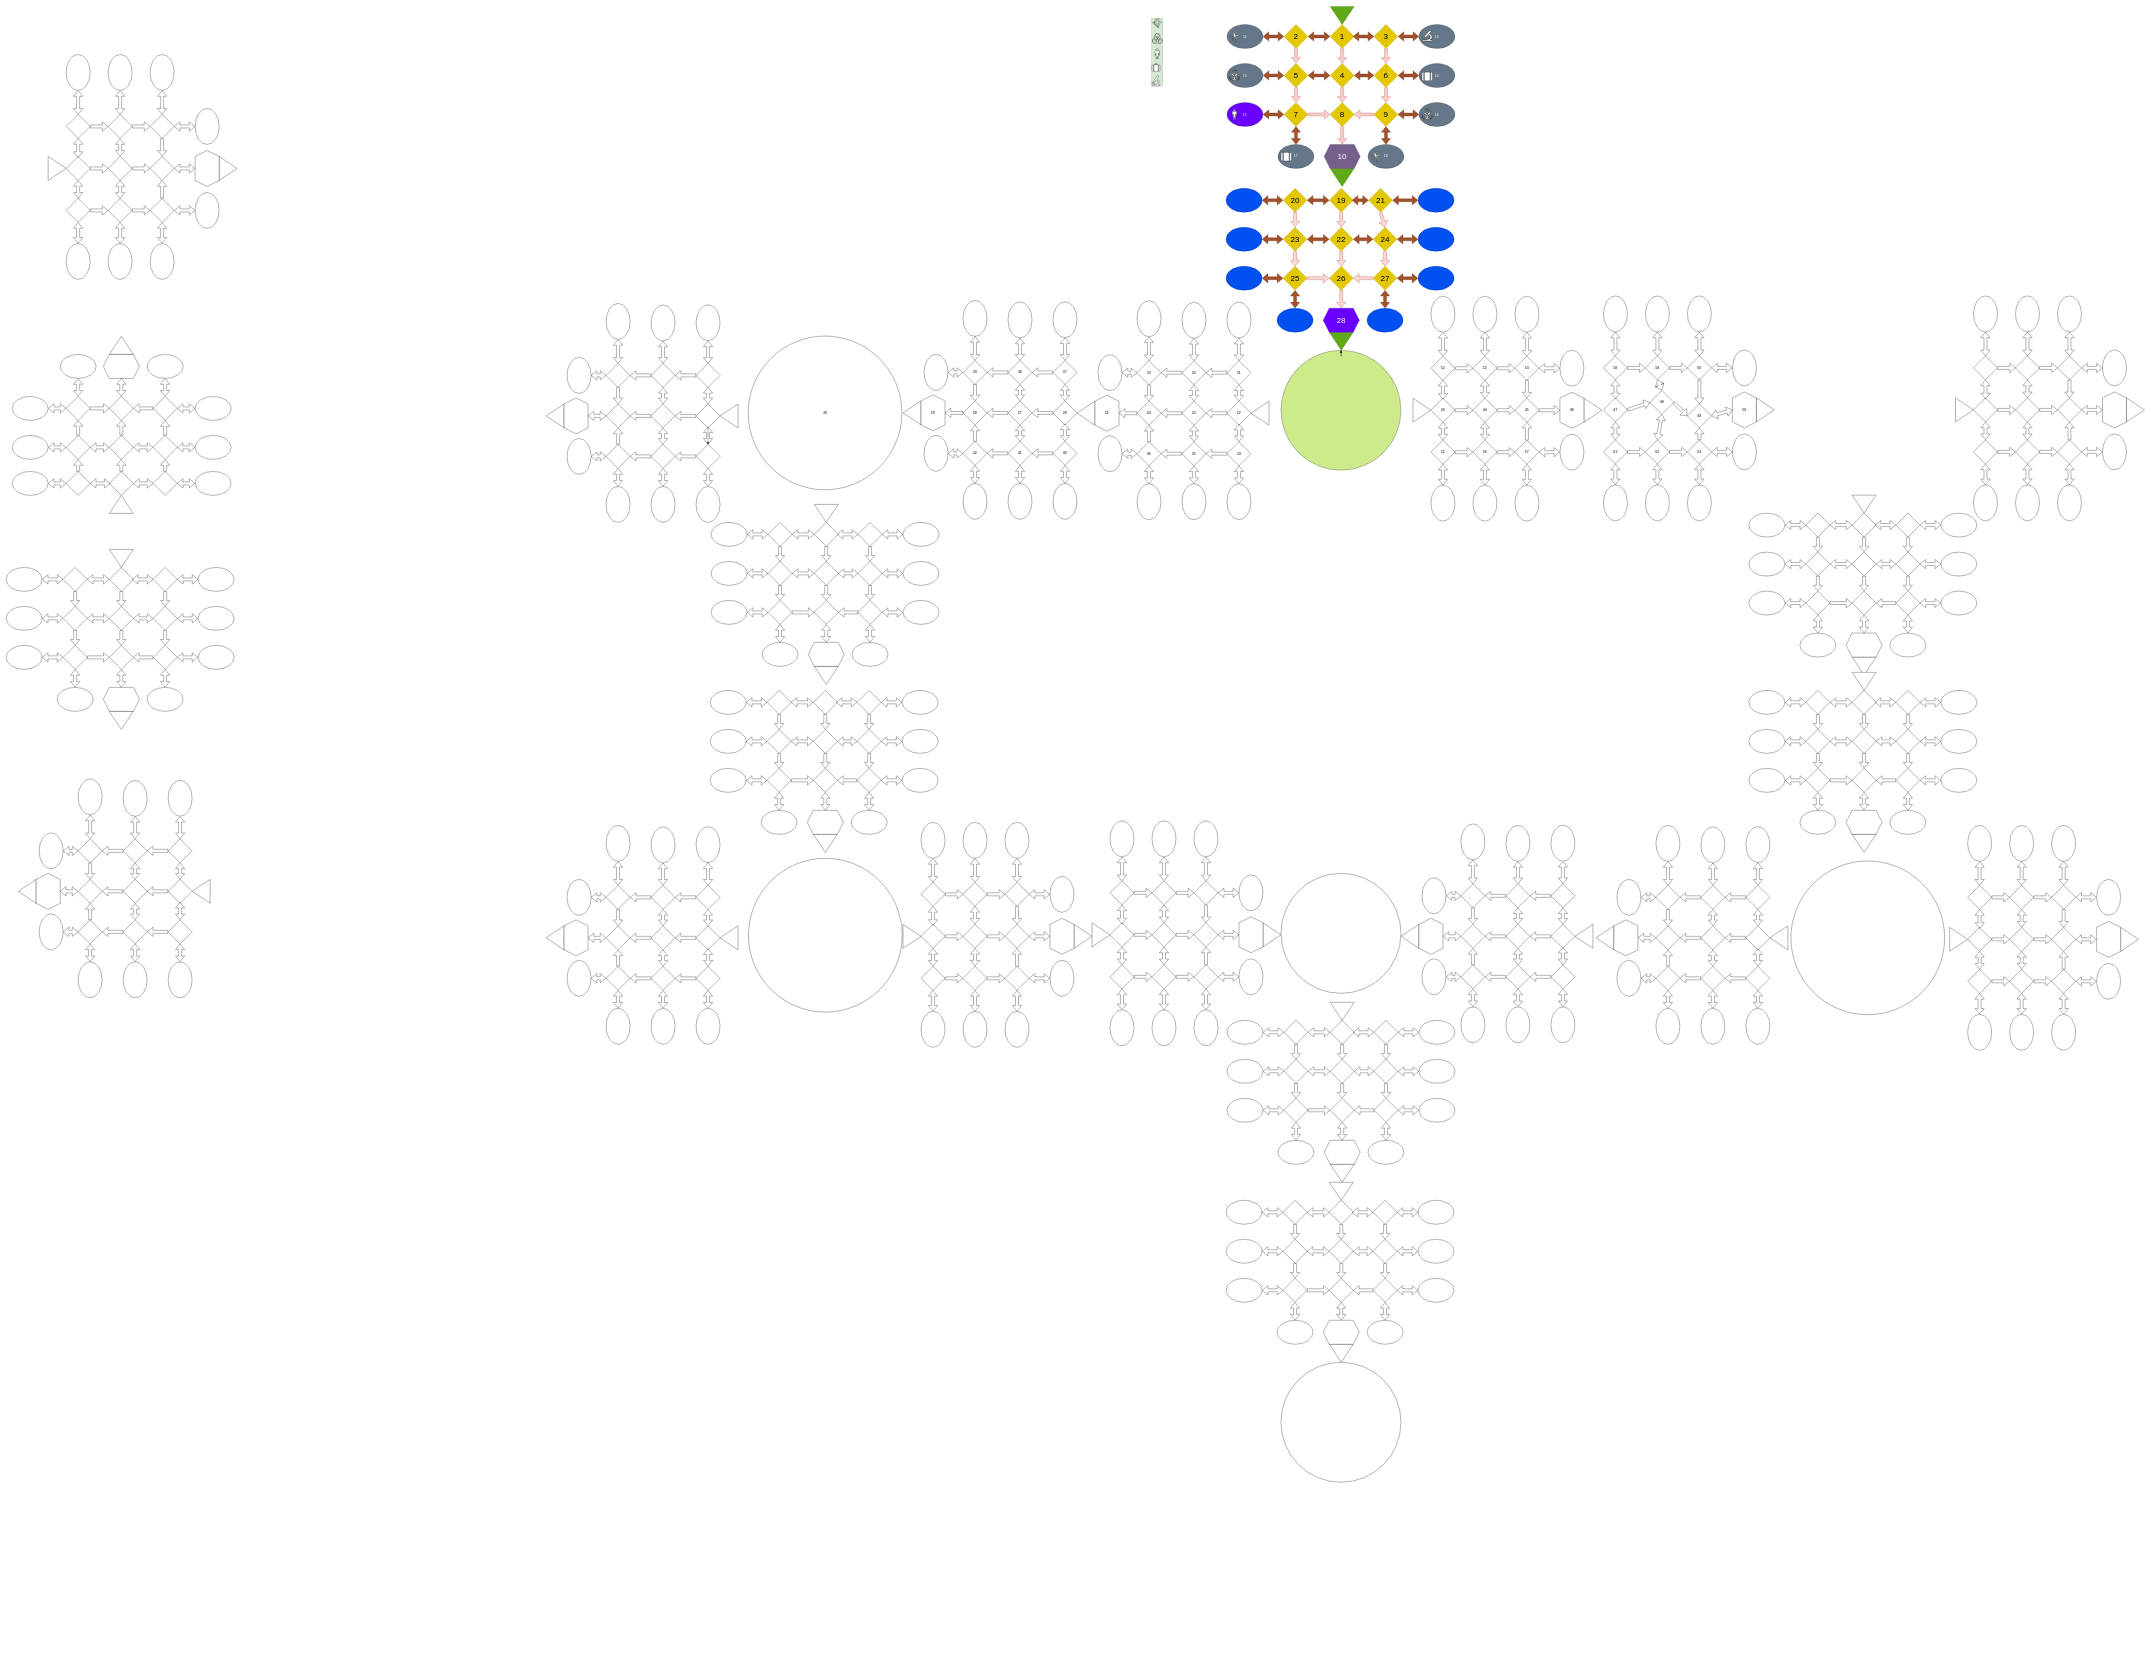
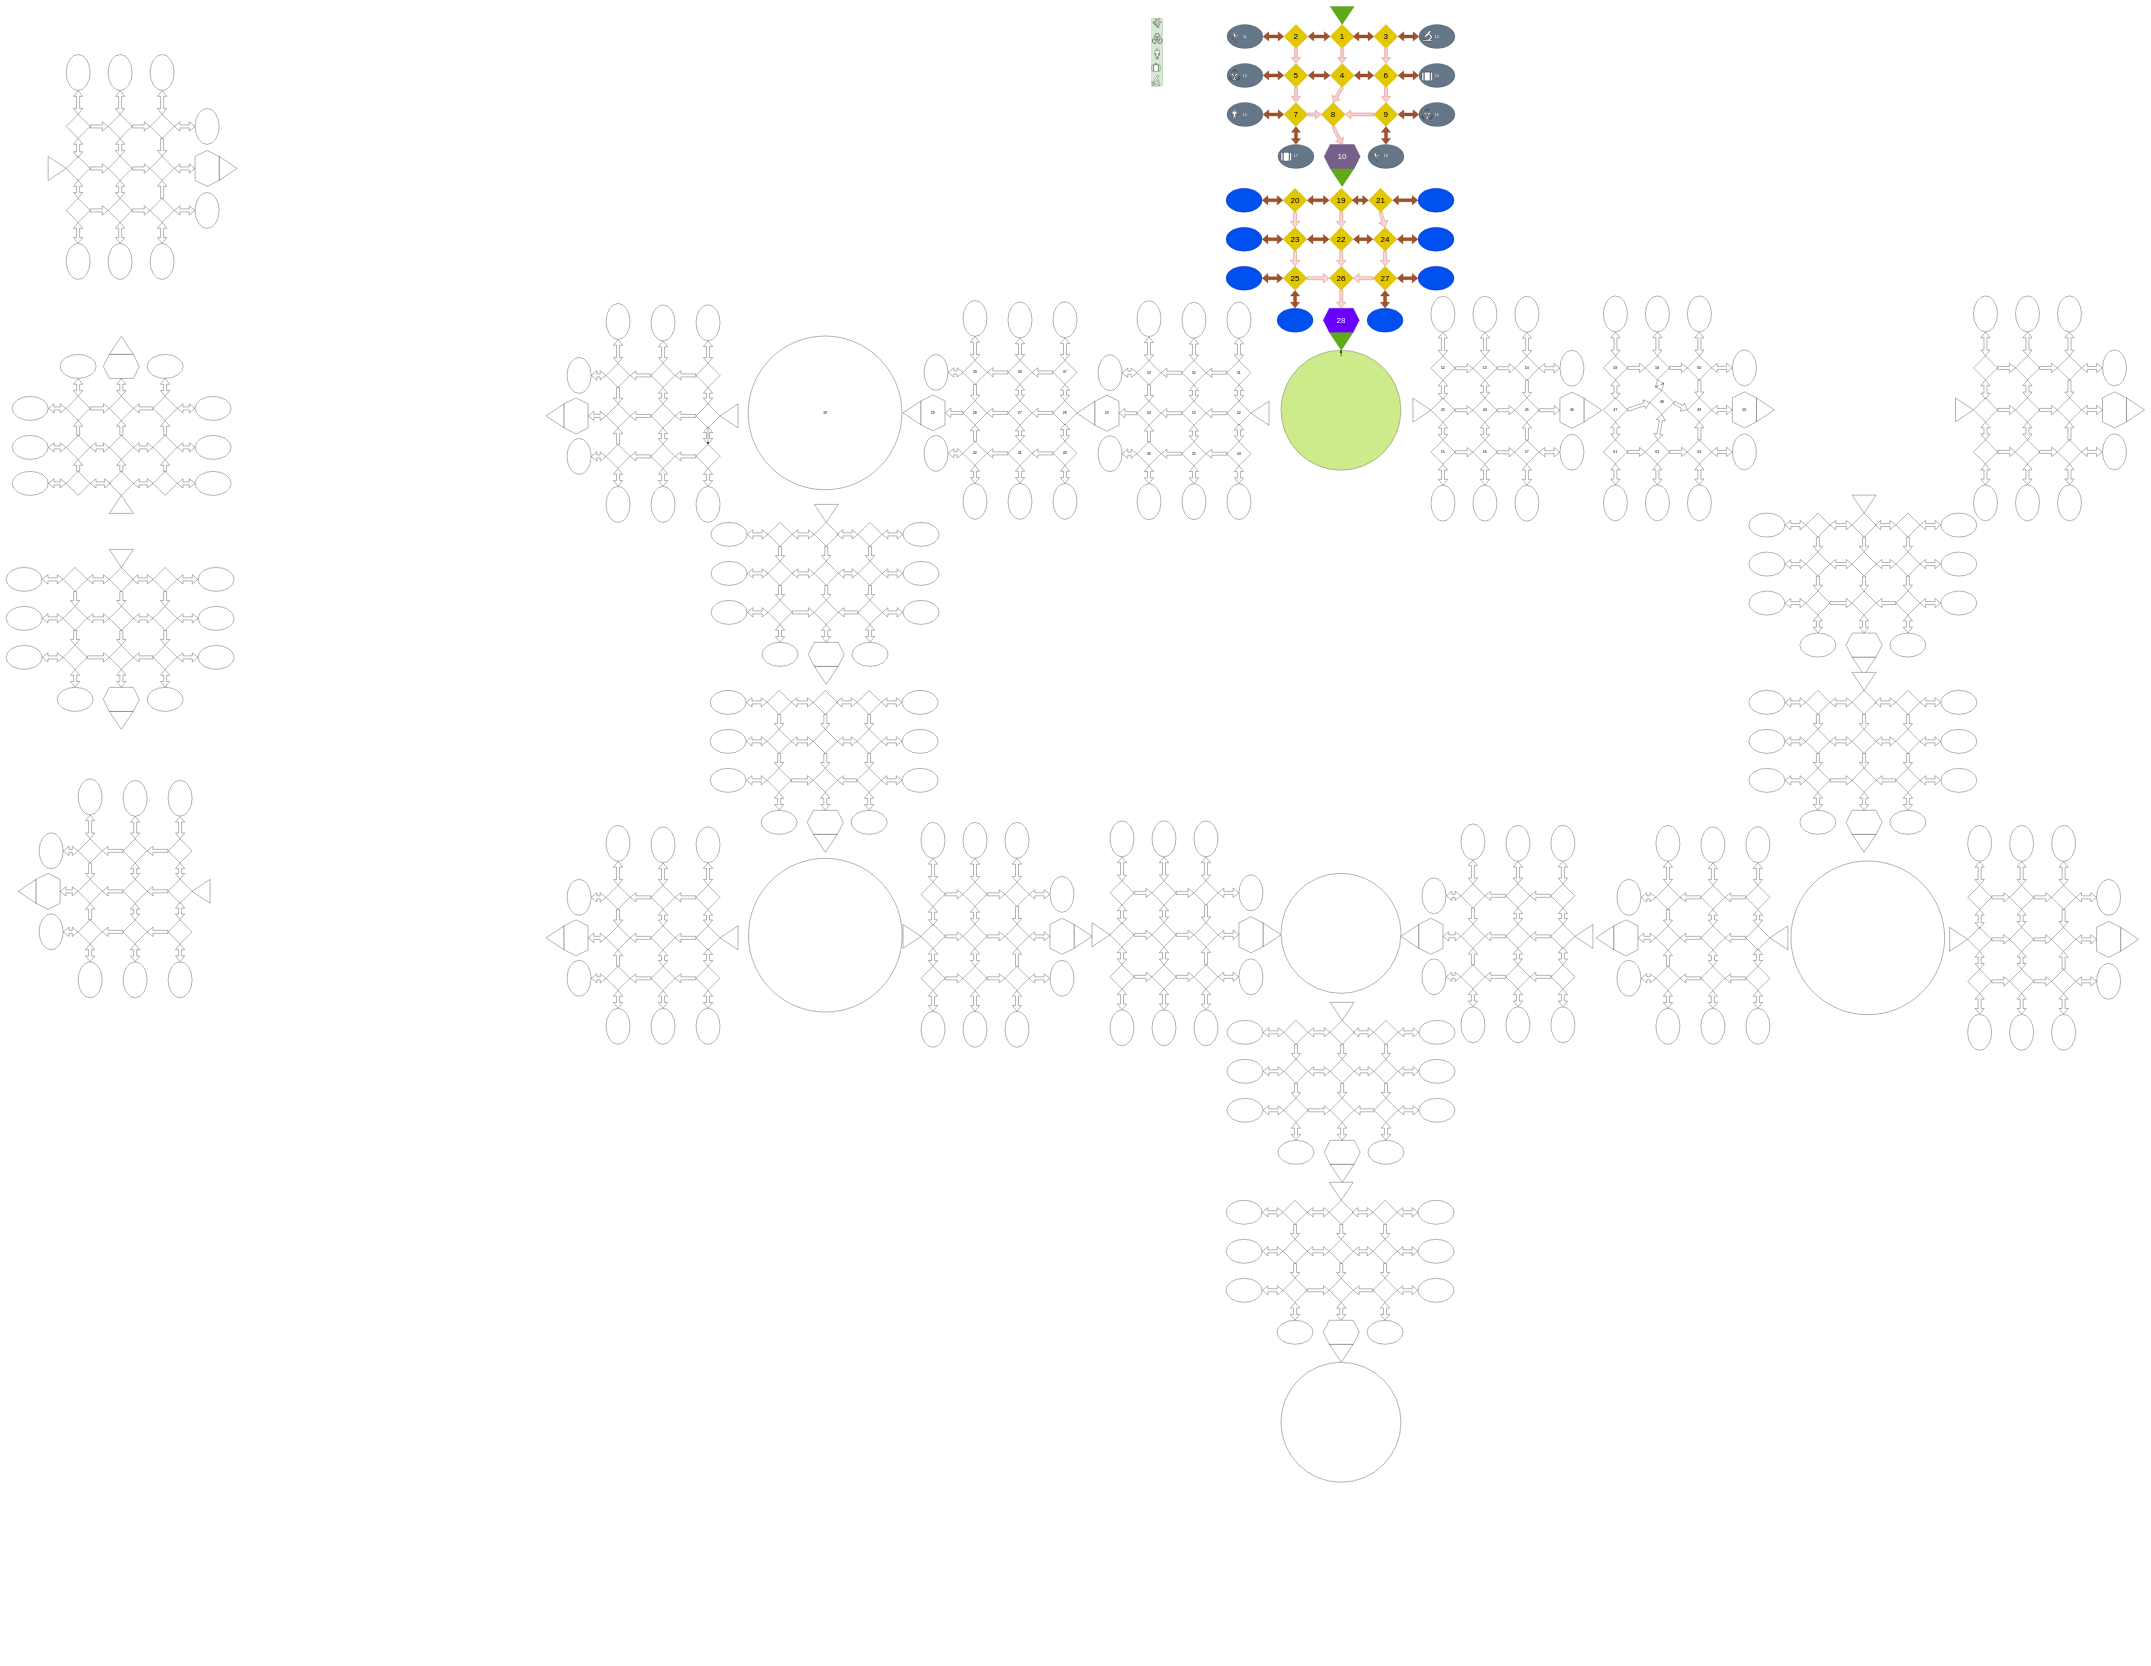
(1245, 114) -> (1245, 114)
(1342, 114) -> (1333, 114)
(1700, 416) -> (1700, 410)
